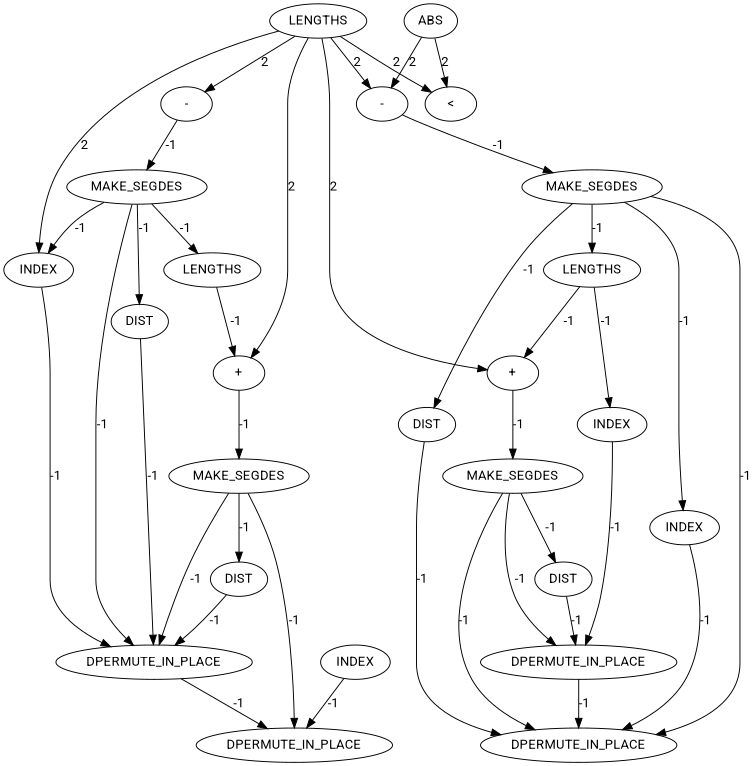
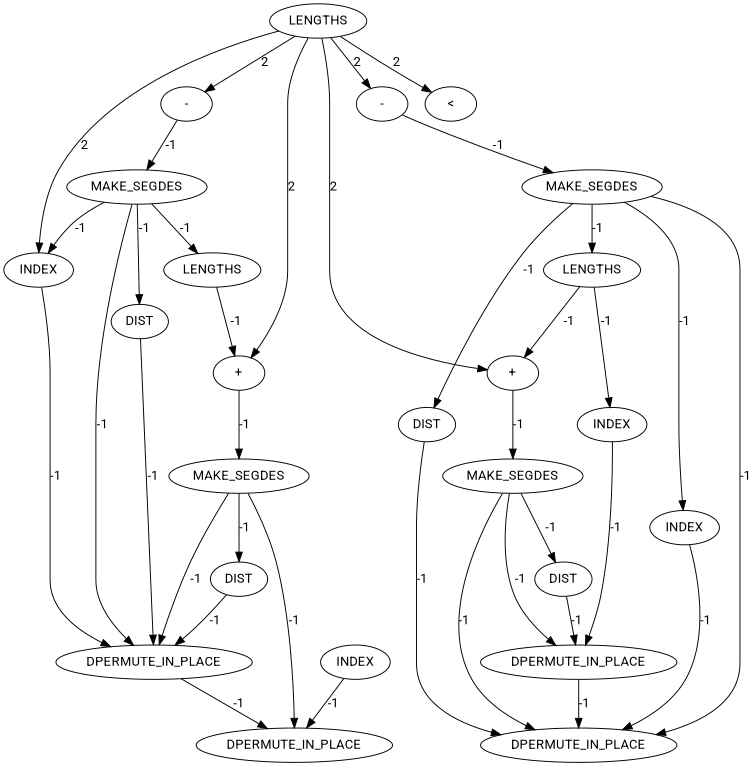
(431, 21) -> none
